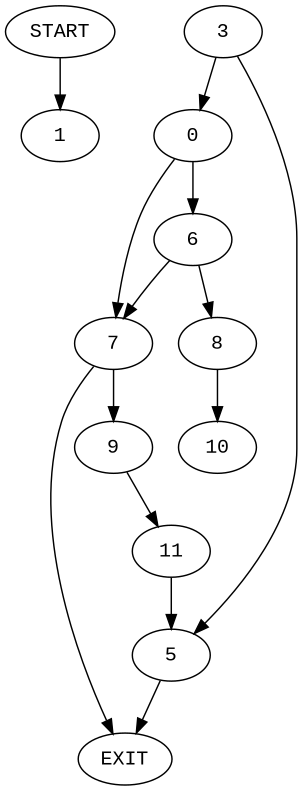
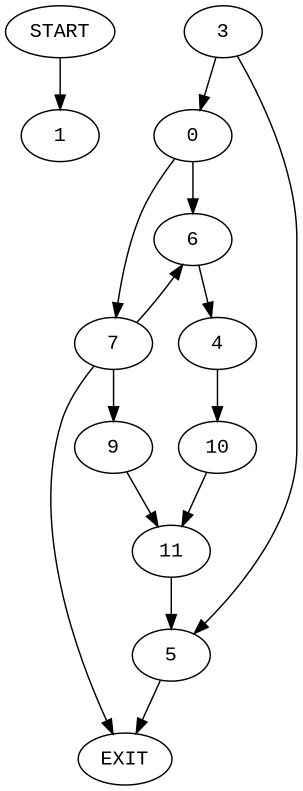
(150, 283) -> (156, 300)
(217, 343) -> (217, 343)
none -> (197, 493)
